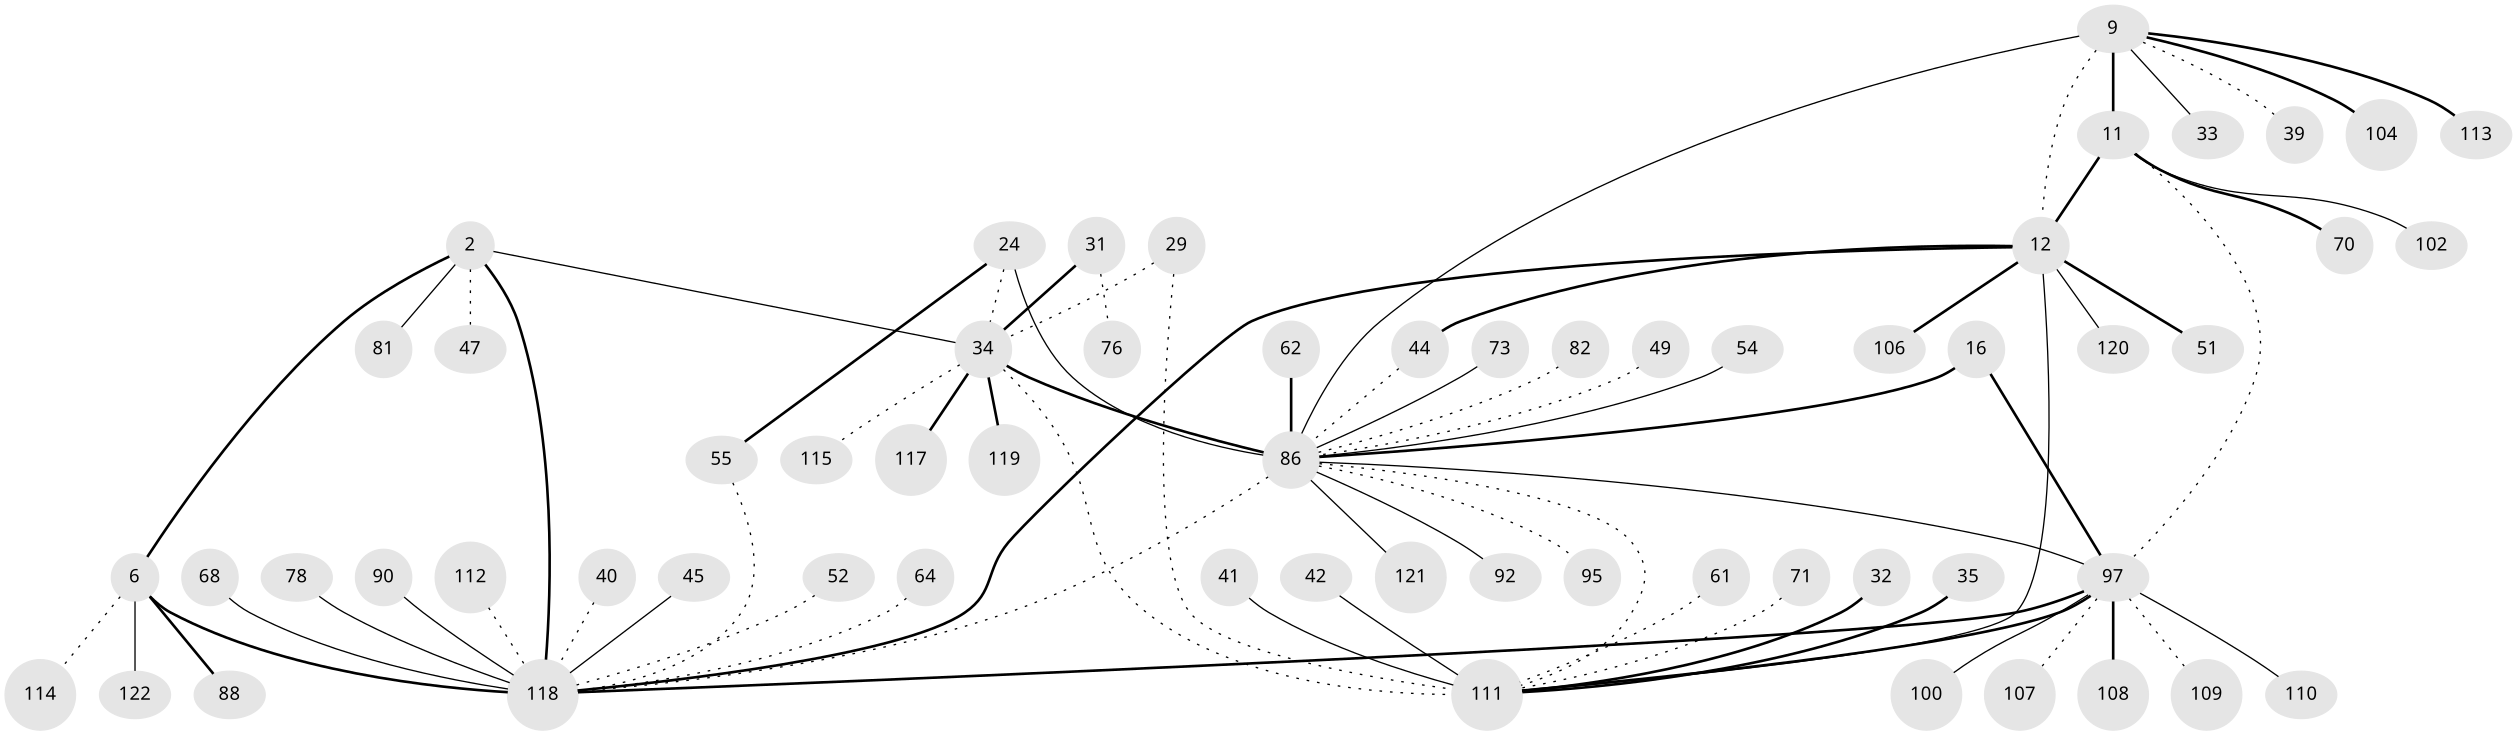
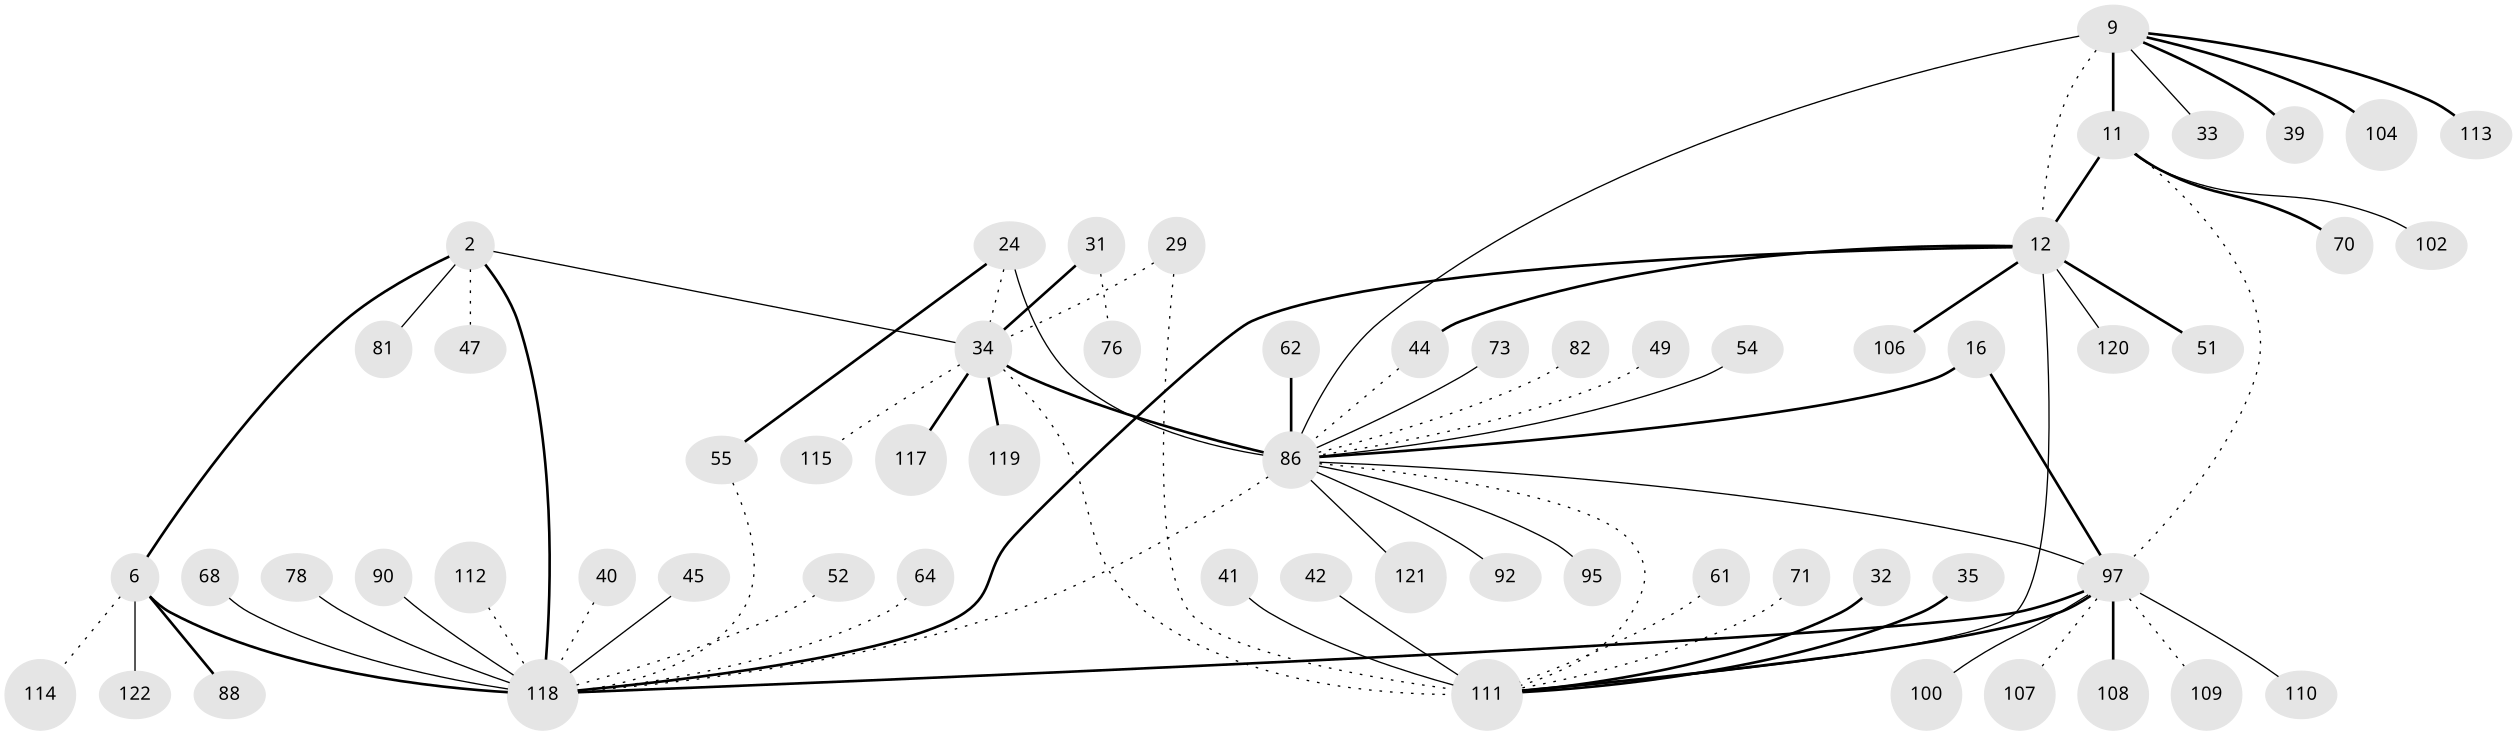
(2211, 74) -> (2211, 74)
(1450, 499) -> (1450, 499)
